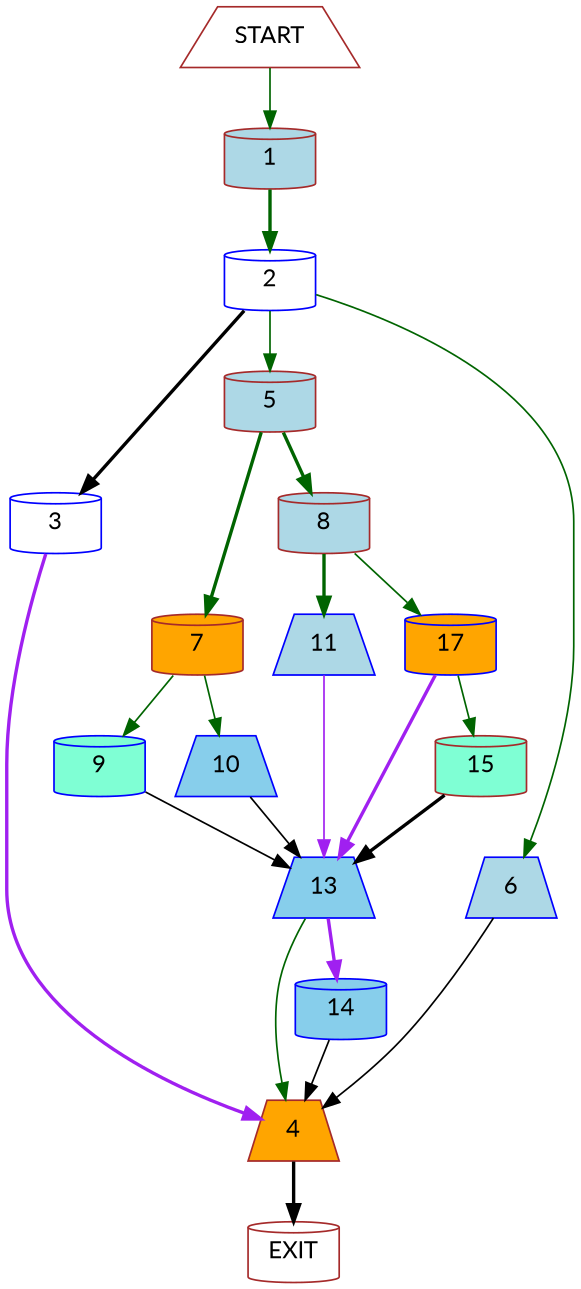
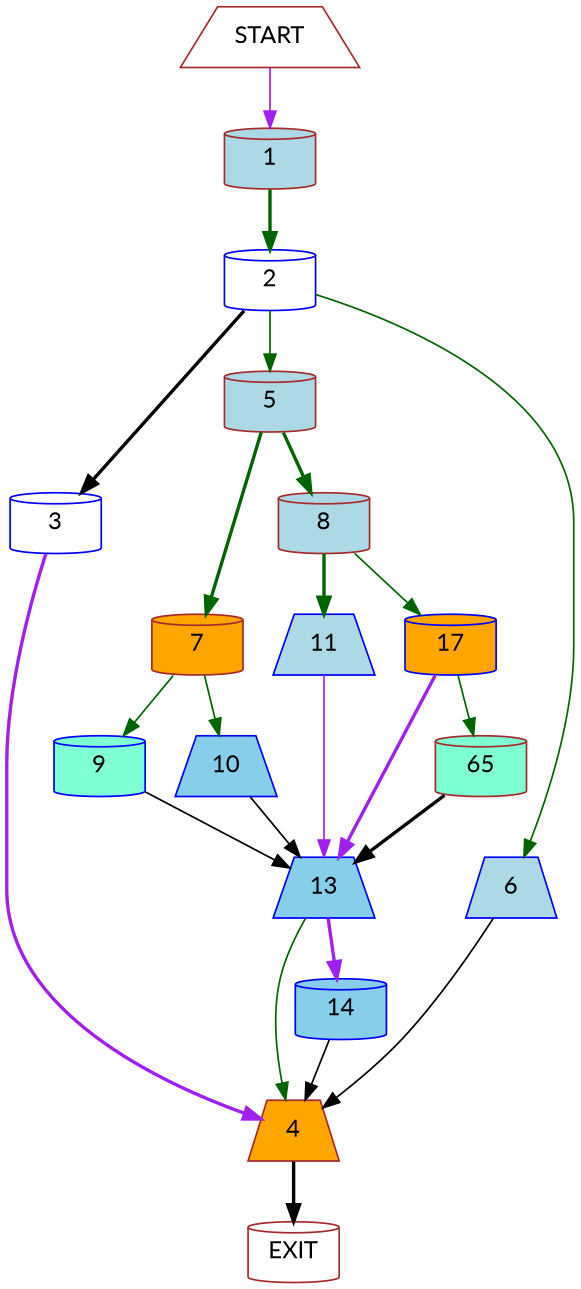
(270, 90) -> (270, 90)
(481, 766) -> (481, 766)
